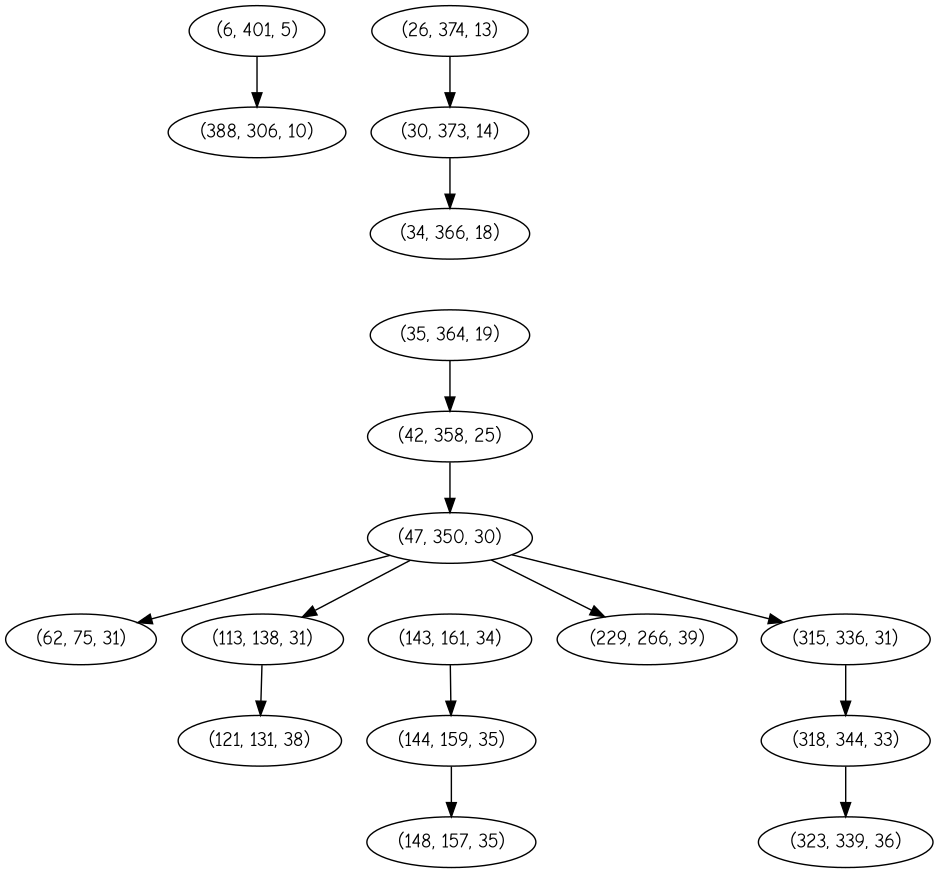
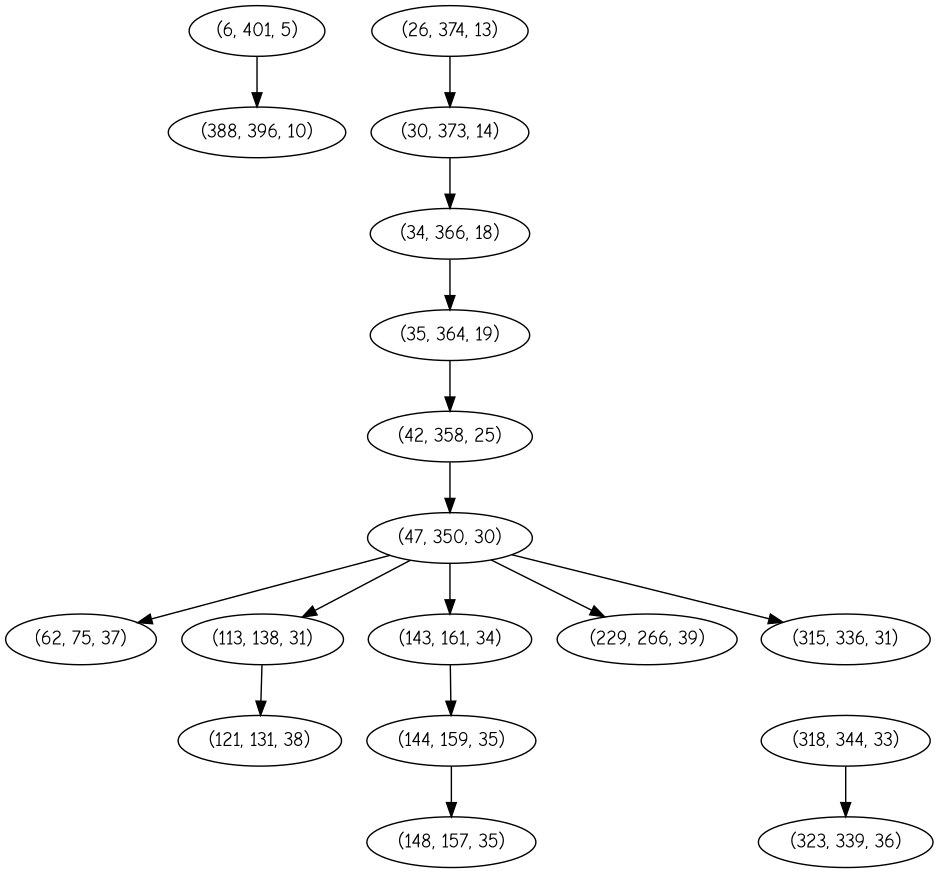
(257, 132) -> (257, 132)
none -> (450, 278)
none -> (450, 582)
(81, 639) -> (81, 639)
(846, 683) -> none
